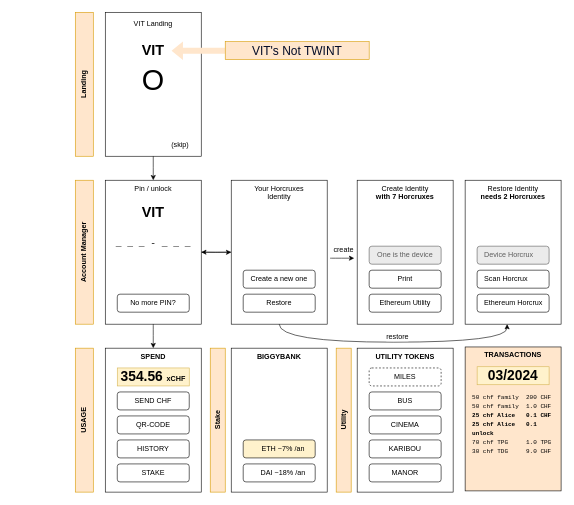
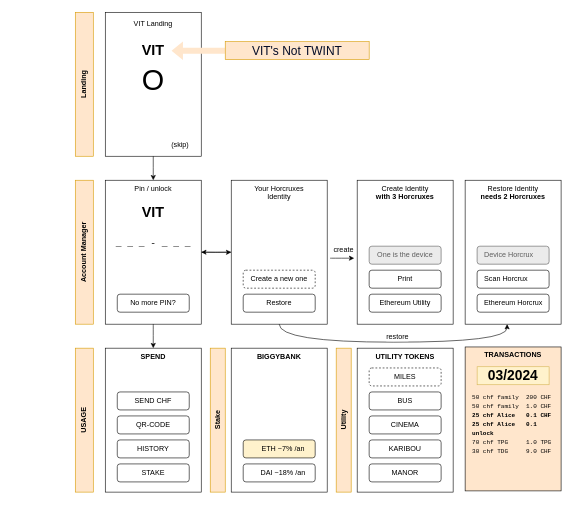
(405, 193) -> (405, 193)
(279, 279) -> (279, 279)
(153, 377) -> none
